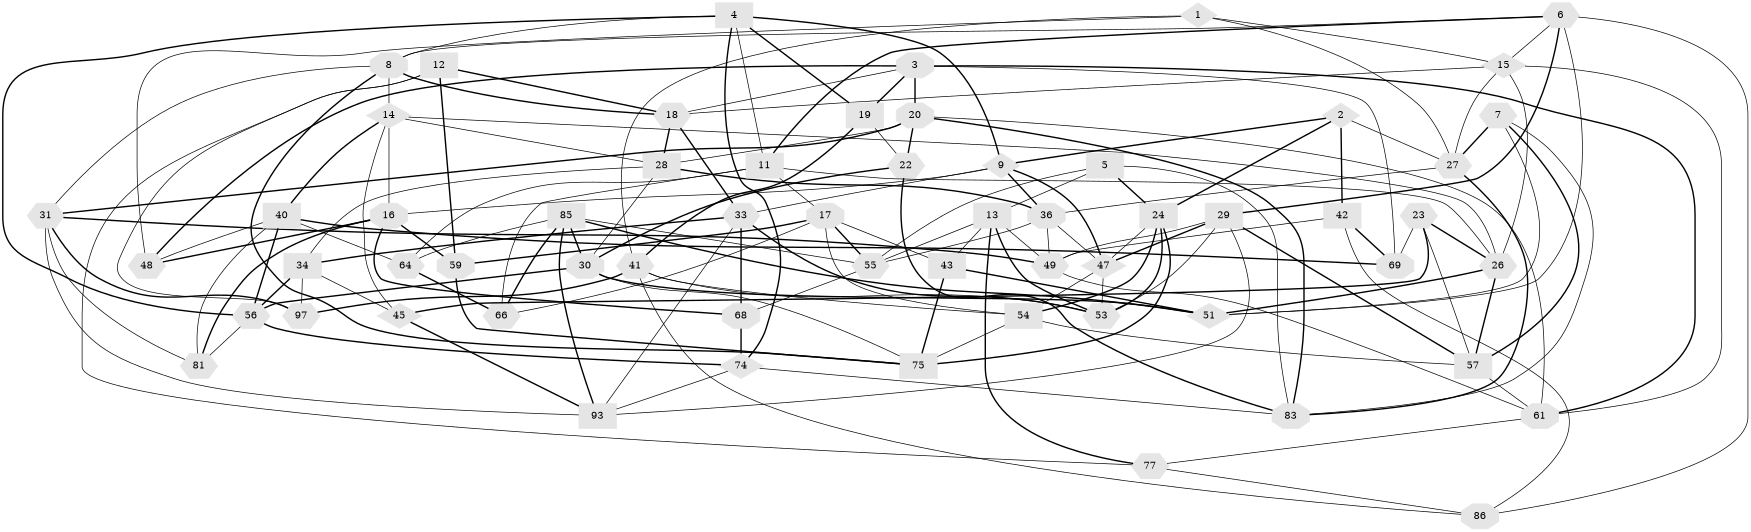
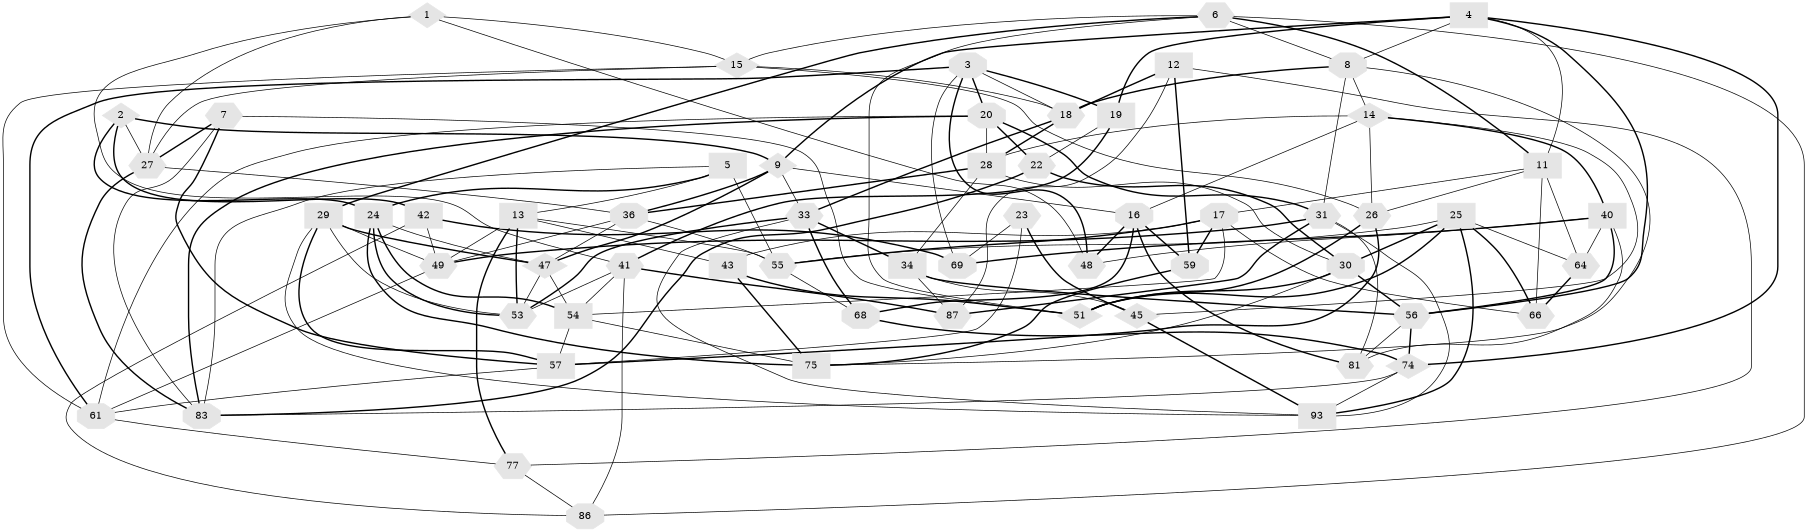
(566, 216) -> (1456, 216)
(1458, 241) -> none
(301, 316) -> (953, 316)
(429, 339) -> (1503, 338)
